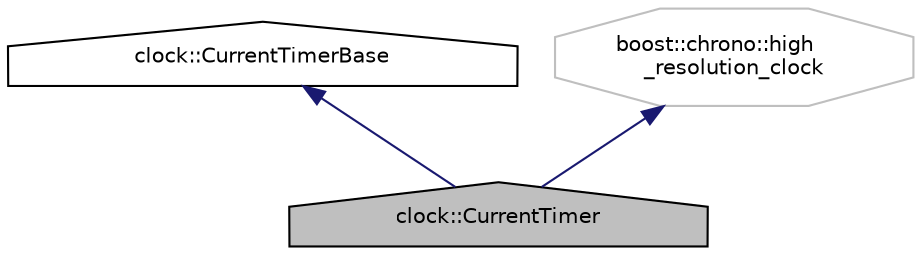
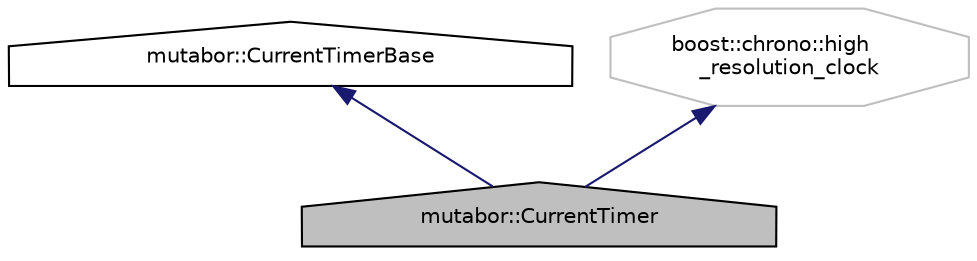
(263, 57) -> (291, 57)
(498, 218) -> (539, 218)
